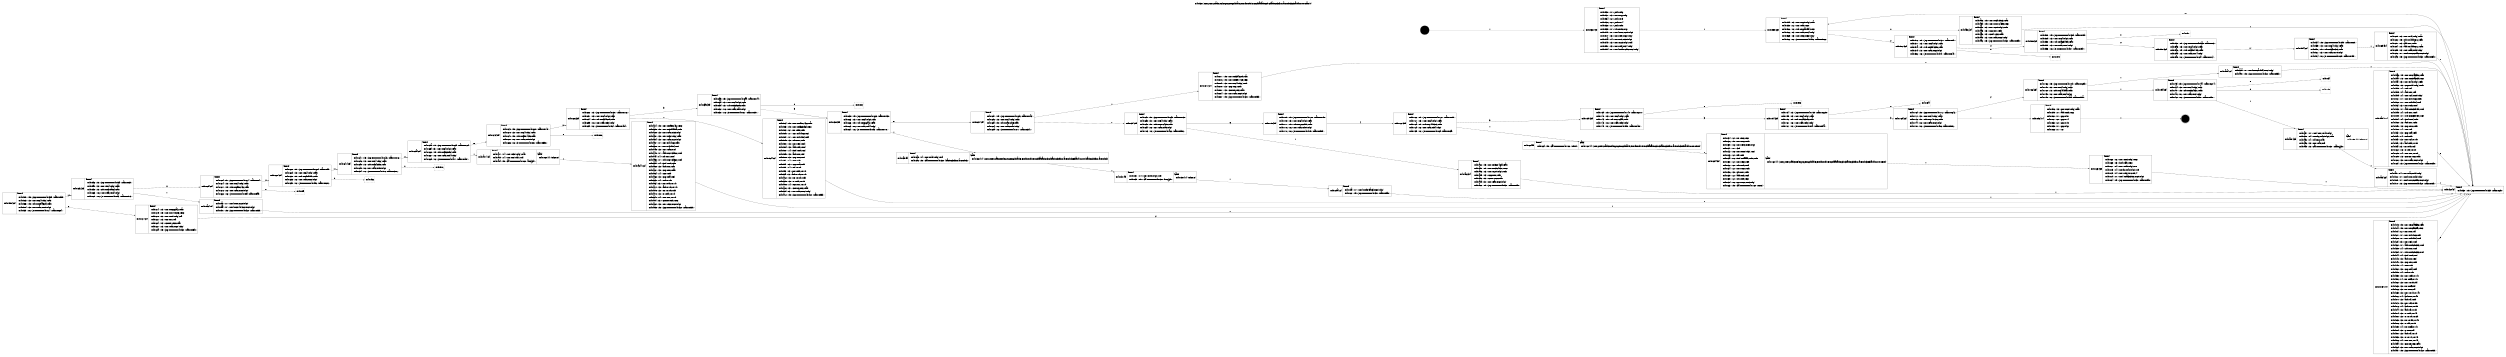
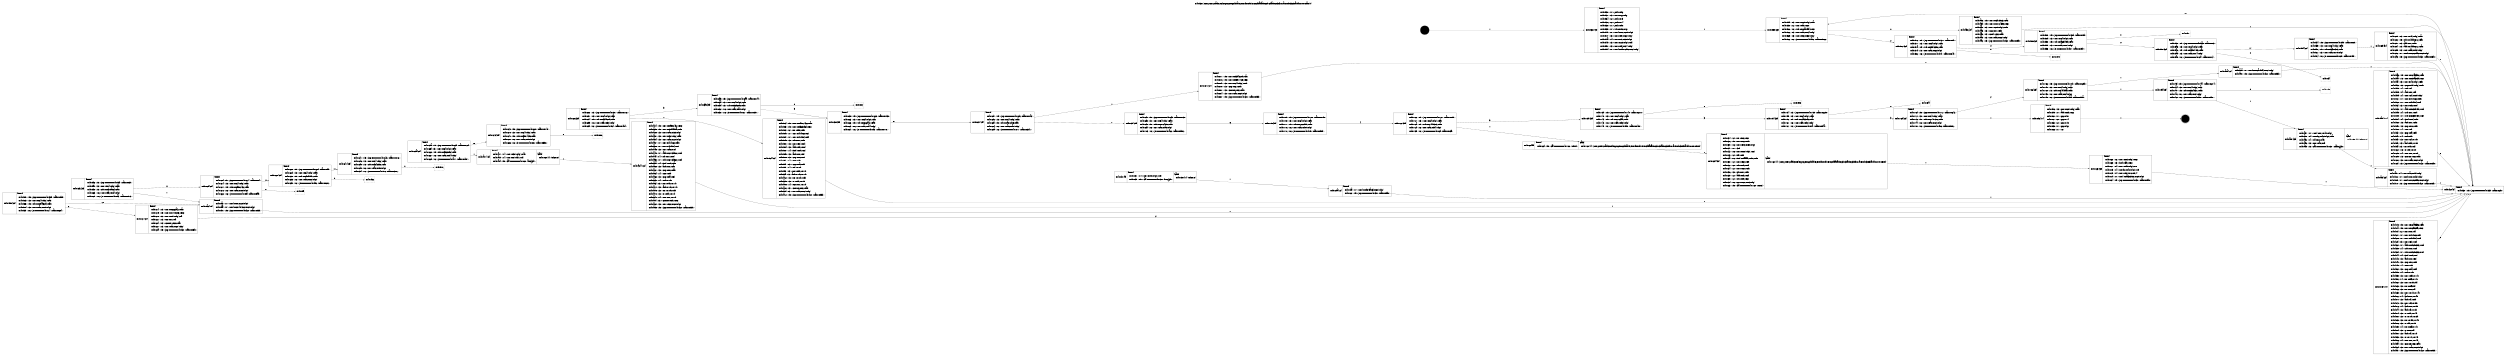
(2268, 83) -> (2269, 62)
(558, 127) -> none
(404, 158) -> none
(1003, 158) -> none
(1490, 174) -> none
(68, 196) -> (132, 204)
